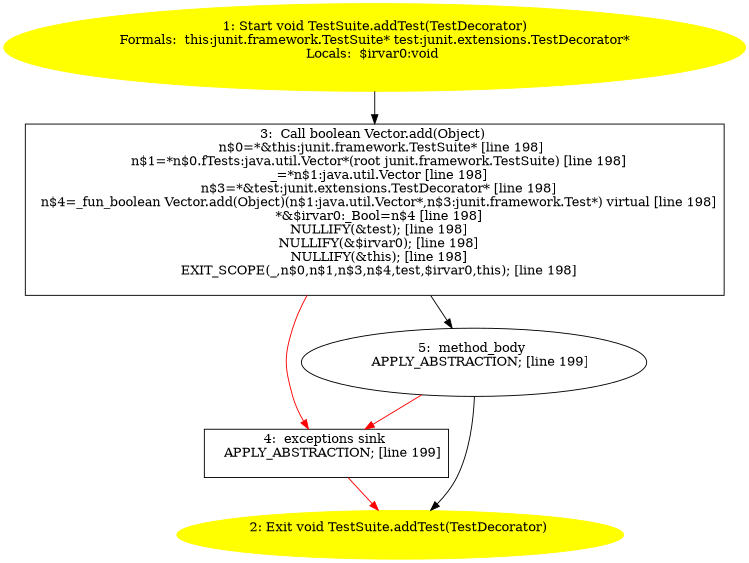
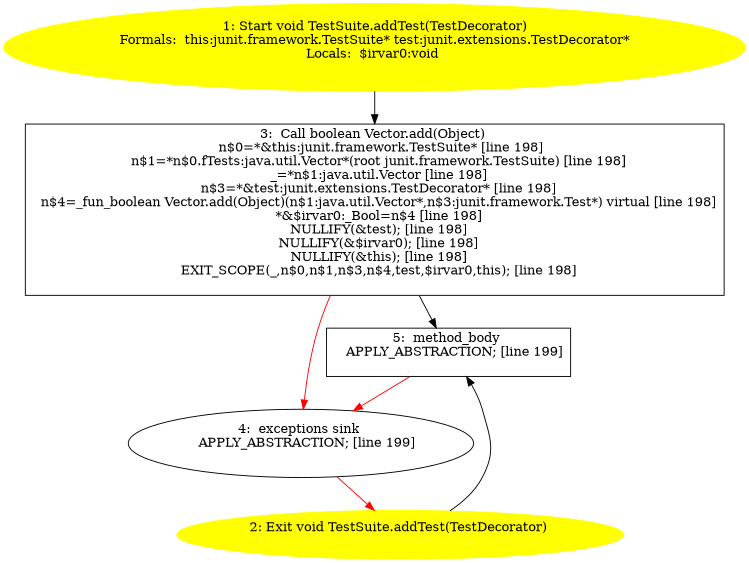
(474, 362) -> (449, 352)
(326, 453) -> (301, 443)
(466, 454) -> (490, 454)
